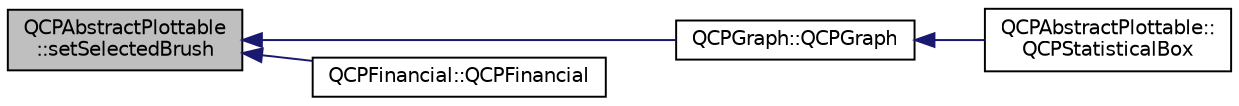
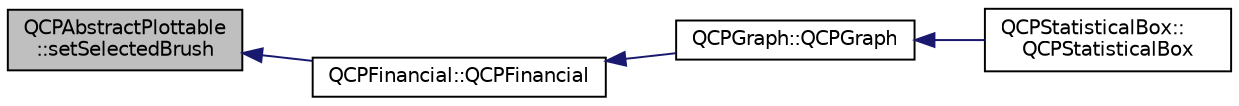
(469, 40) -> (651, 56)
(1108, 40) -> (1108, 40)
